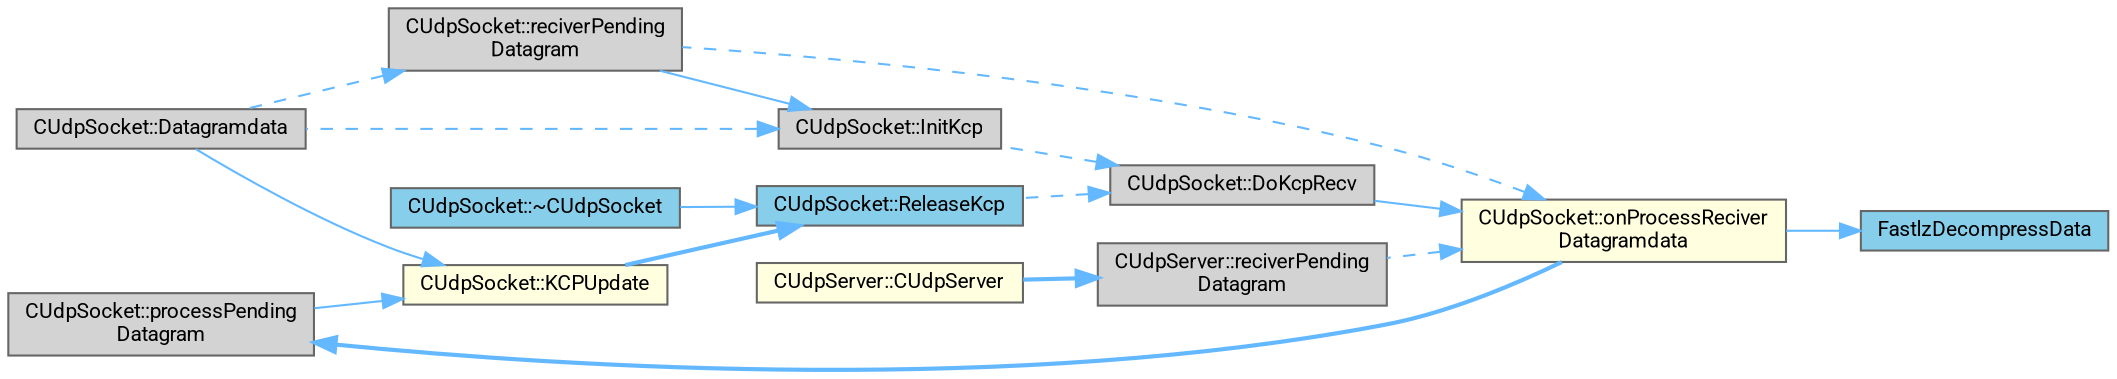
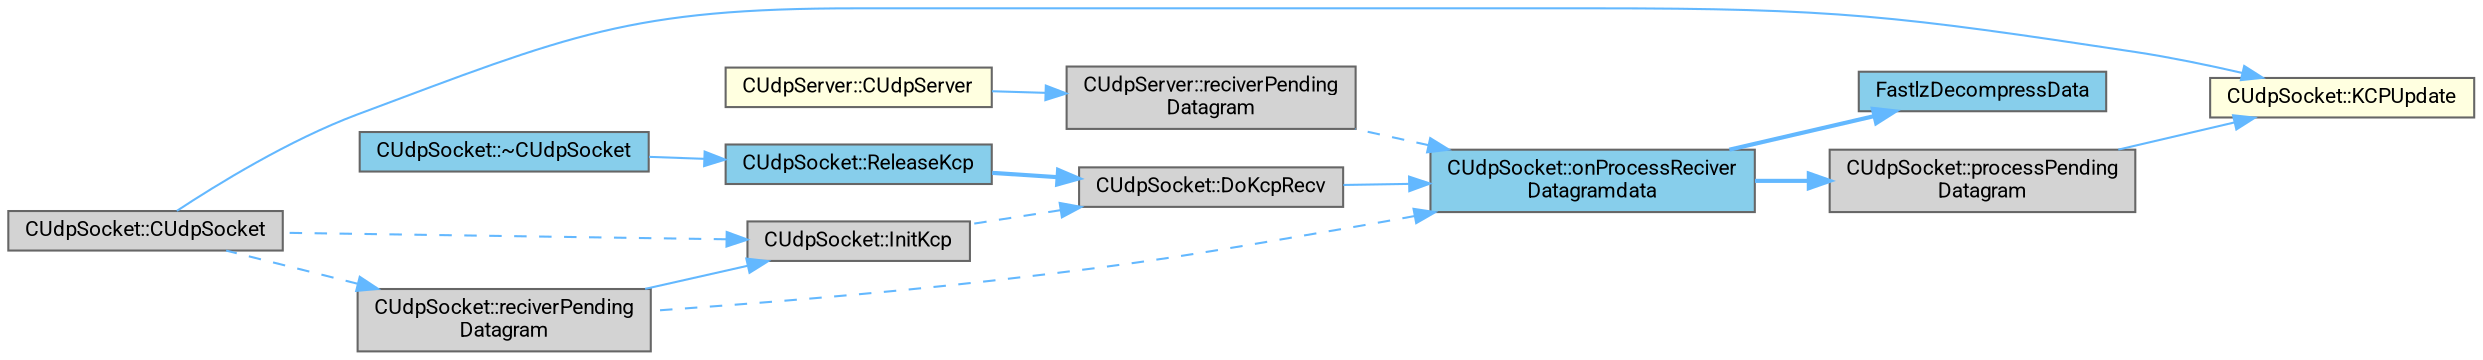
(161, 129) -> (146, 231)
(1056, 196) -> (1025, 175)
(1624, 231) -> (1593, 181)
(1813, 231) -> (1802, 133)
(702, 248) -> none
(1050, 279) -> (1019, 92)
